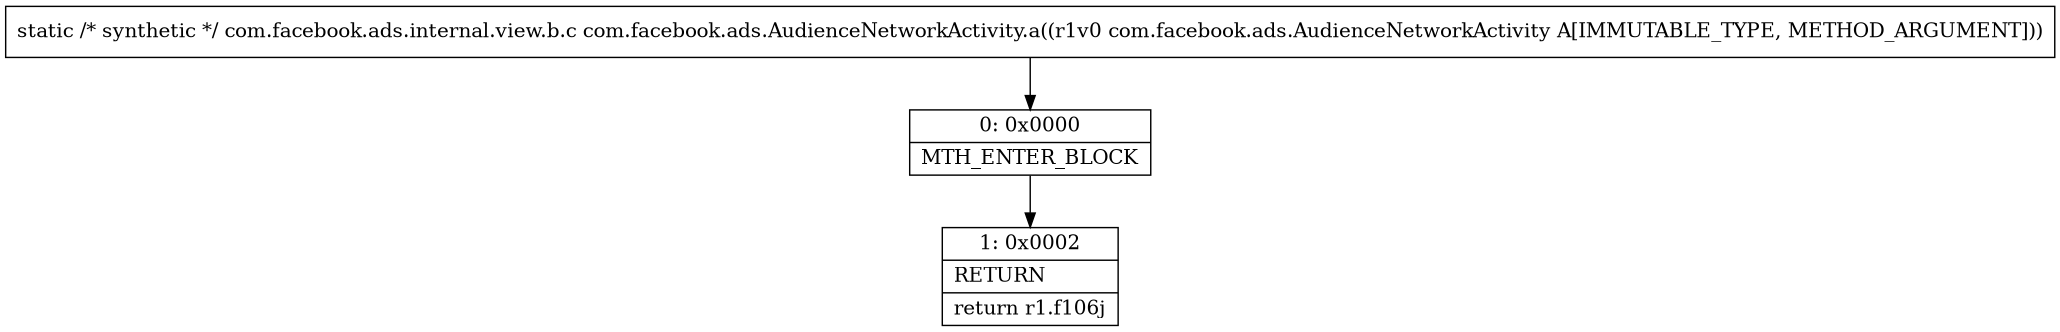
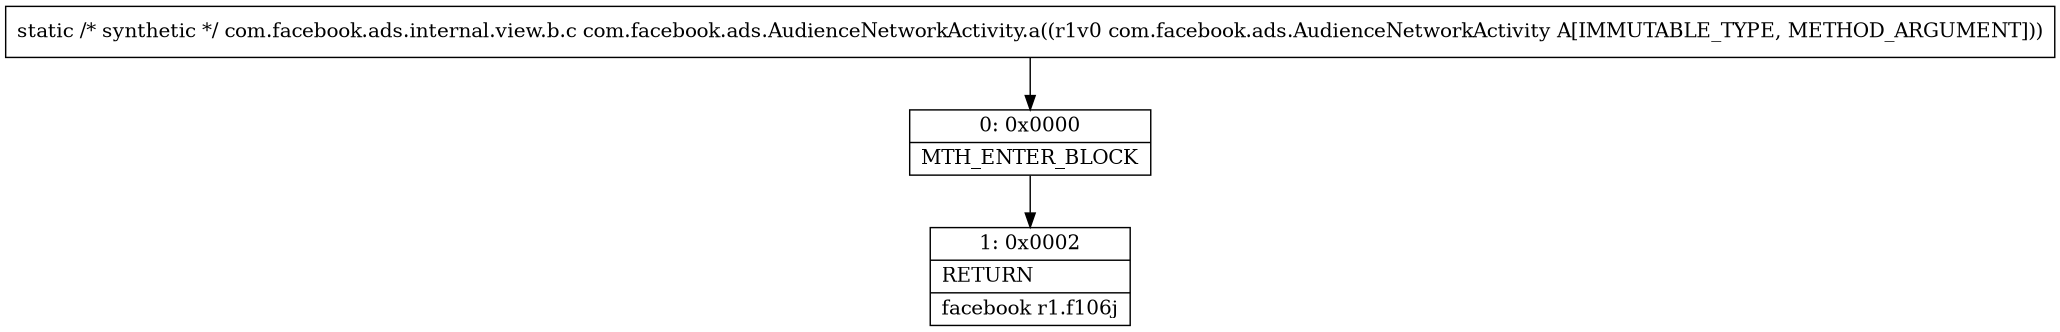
(1030, 308) -> (1030, 308)
